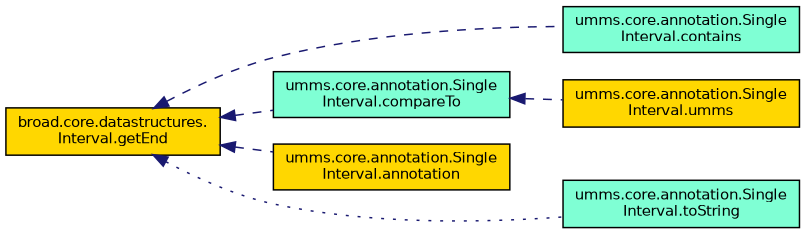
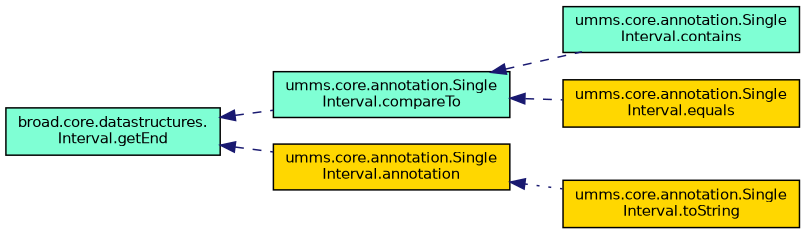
(360, 41) -> (544, 60)
(681, 103) -> (681, 103)
(113, 132) -> (113, 132)
(681, 204) -> (681, 204)
(360, 217) -> (544, 186)
